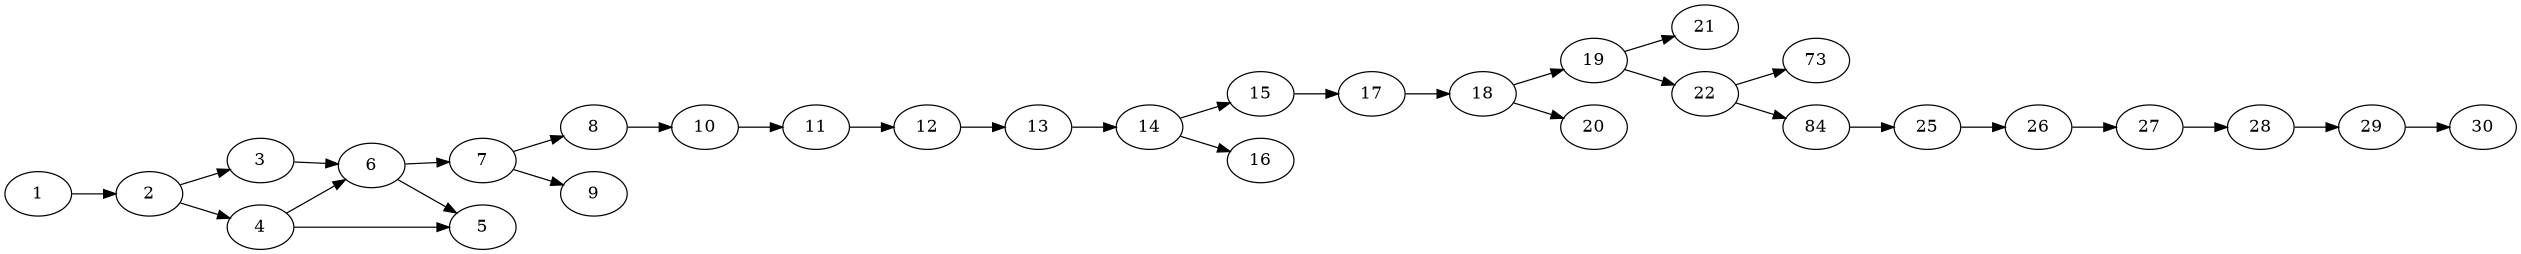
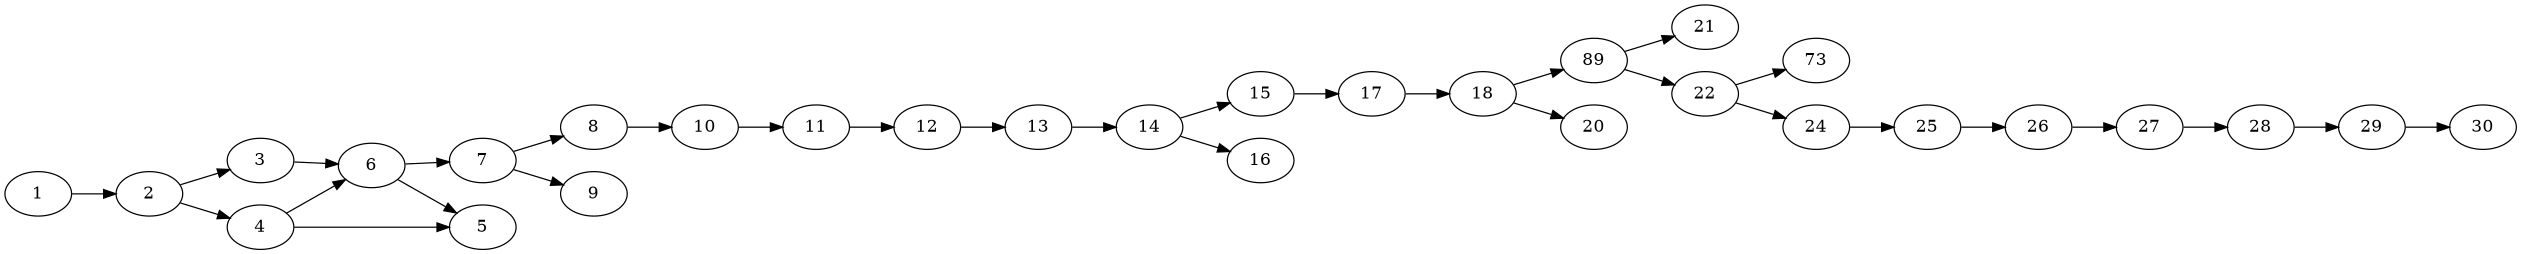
(1594, 61) -> (1594, 61)
(1816, 127) -> (1816, 127)
